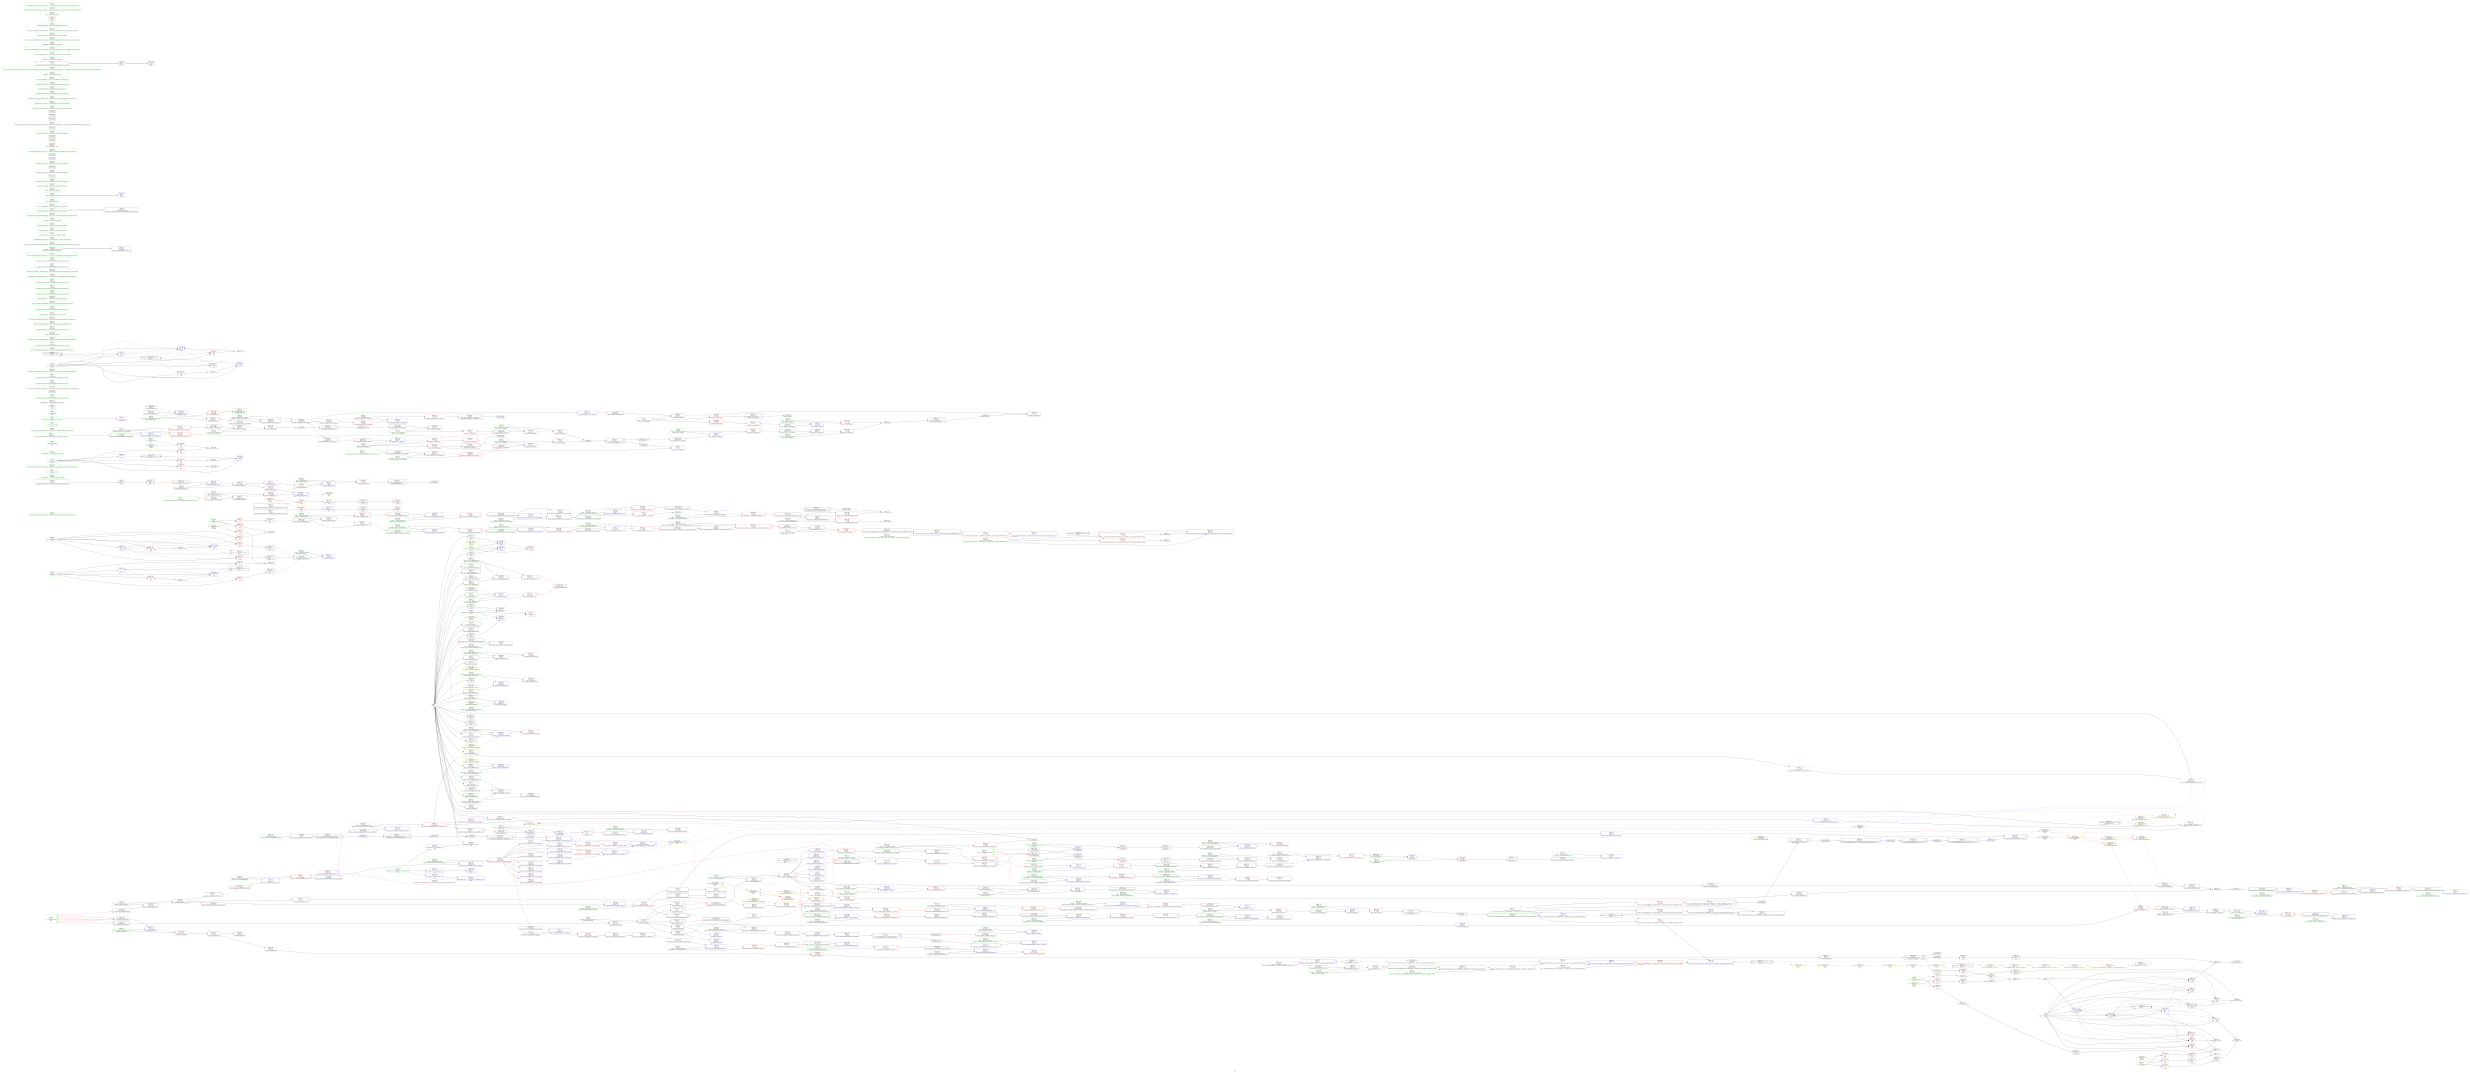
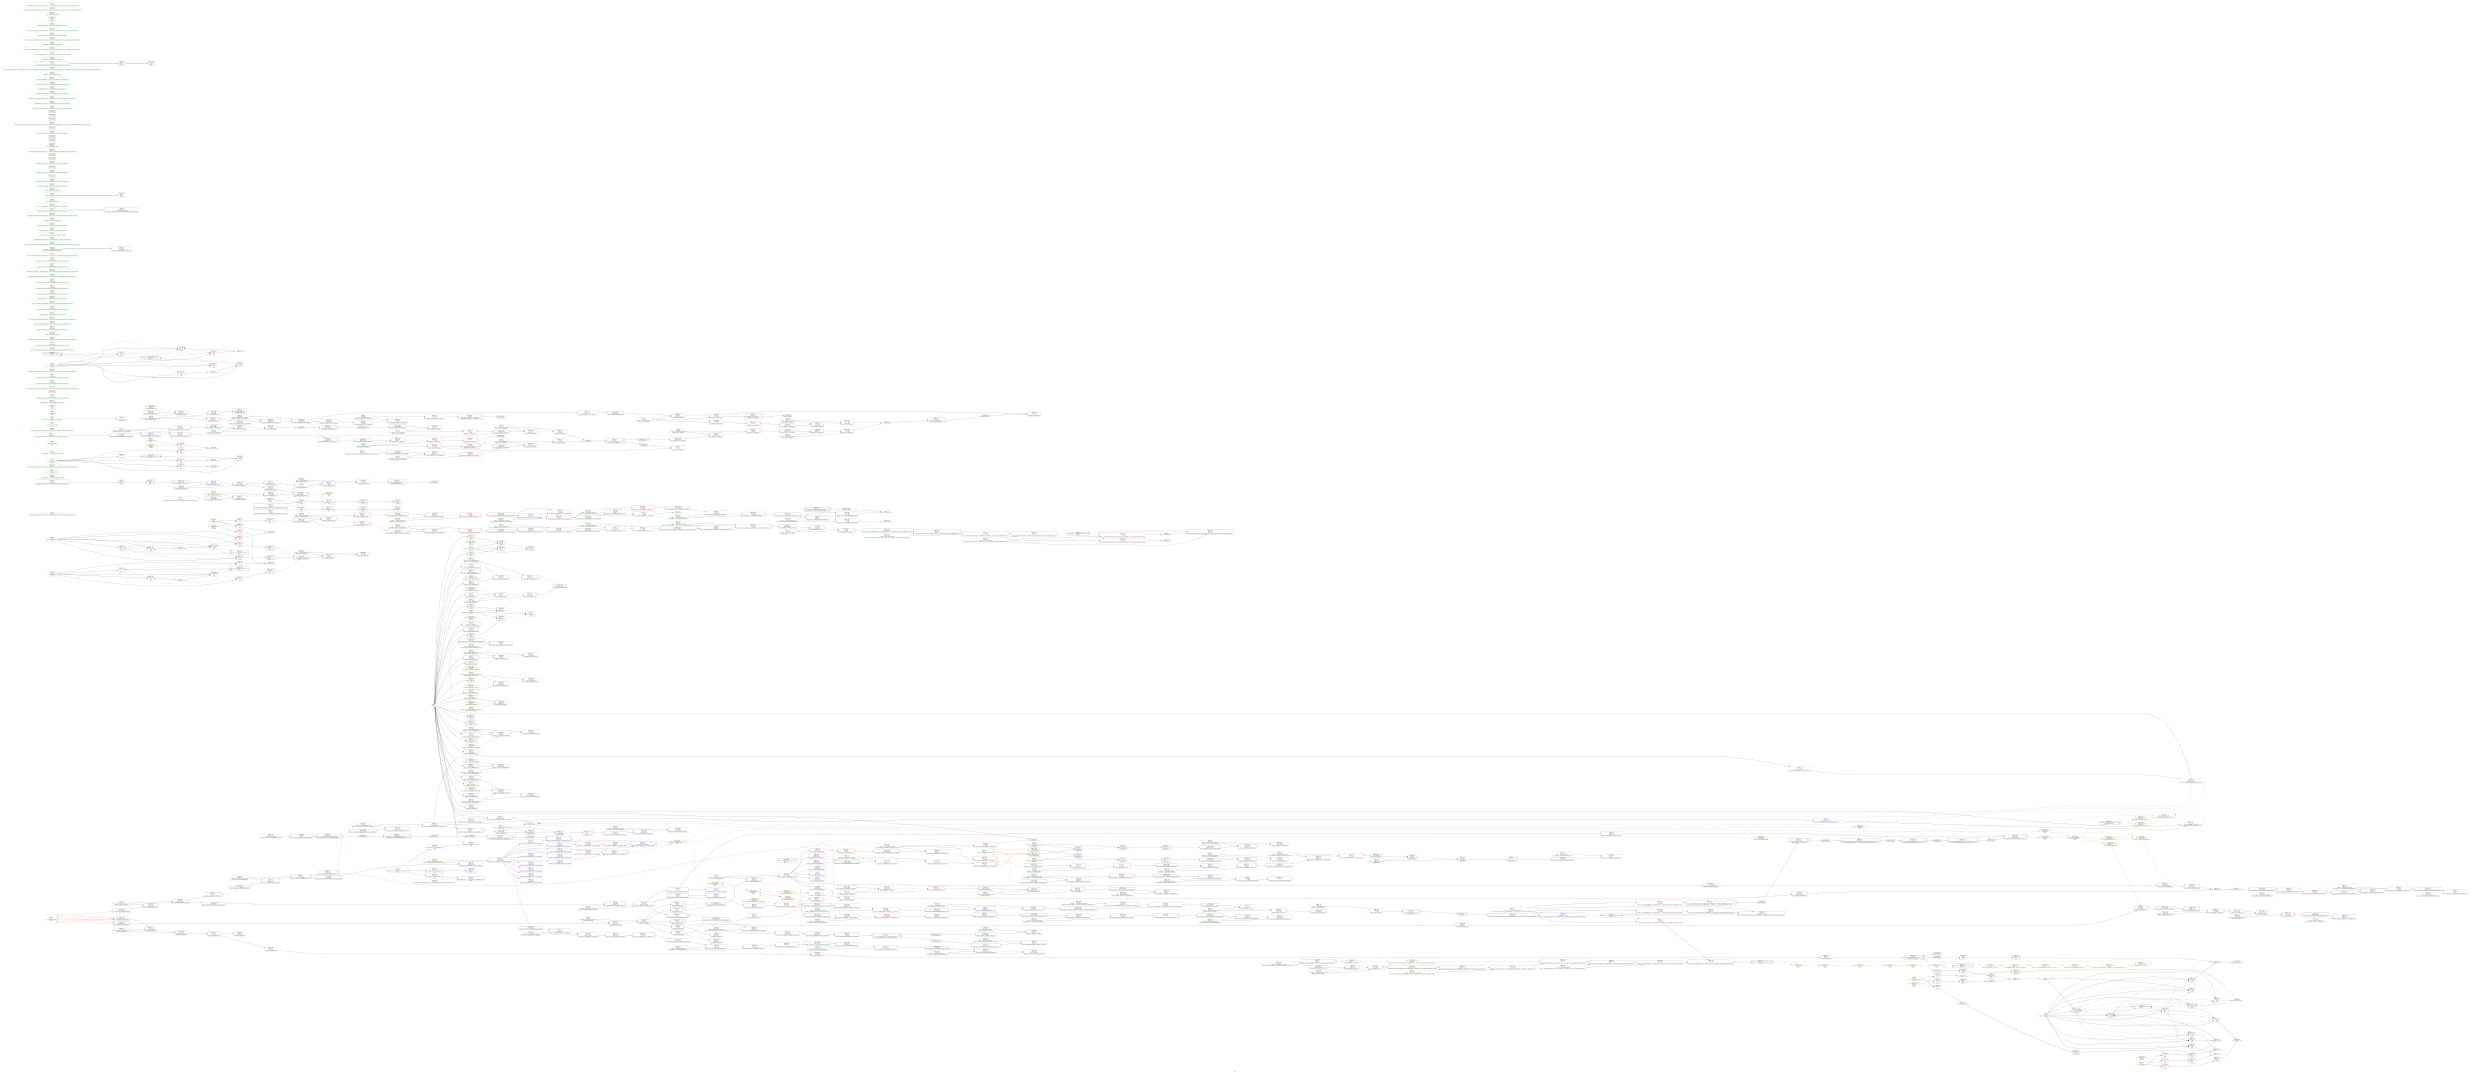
none -> (363, 554)
(301, 900) -> none
(1352, 911) -> none
